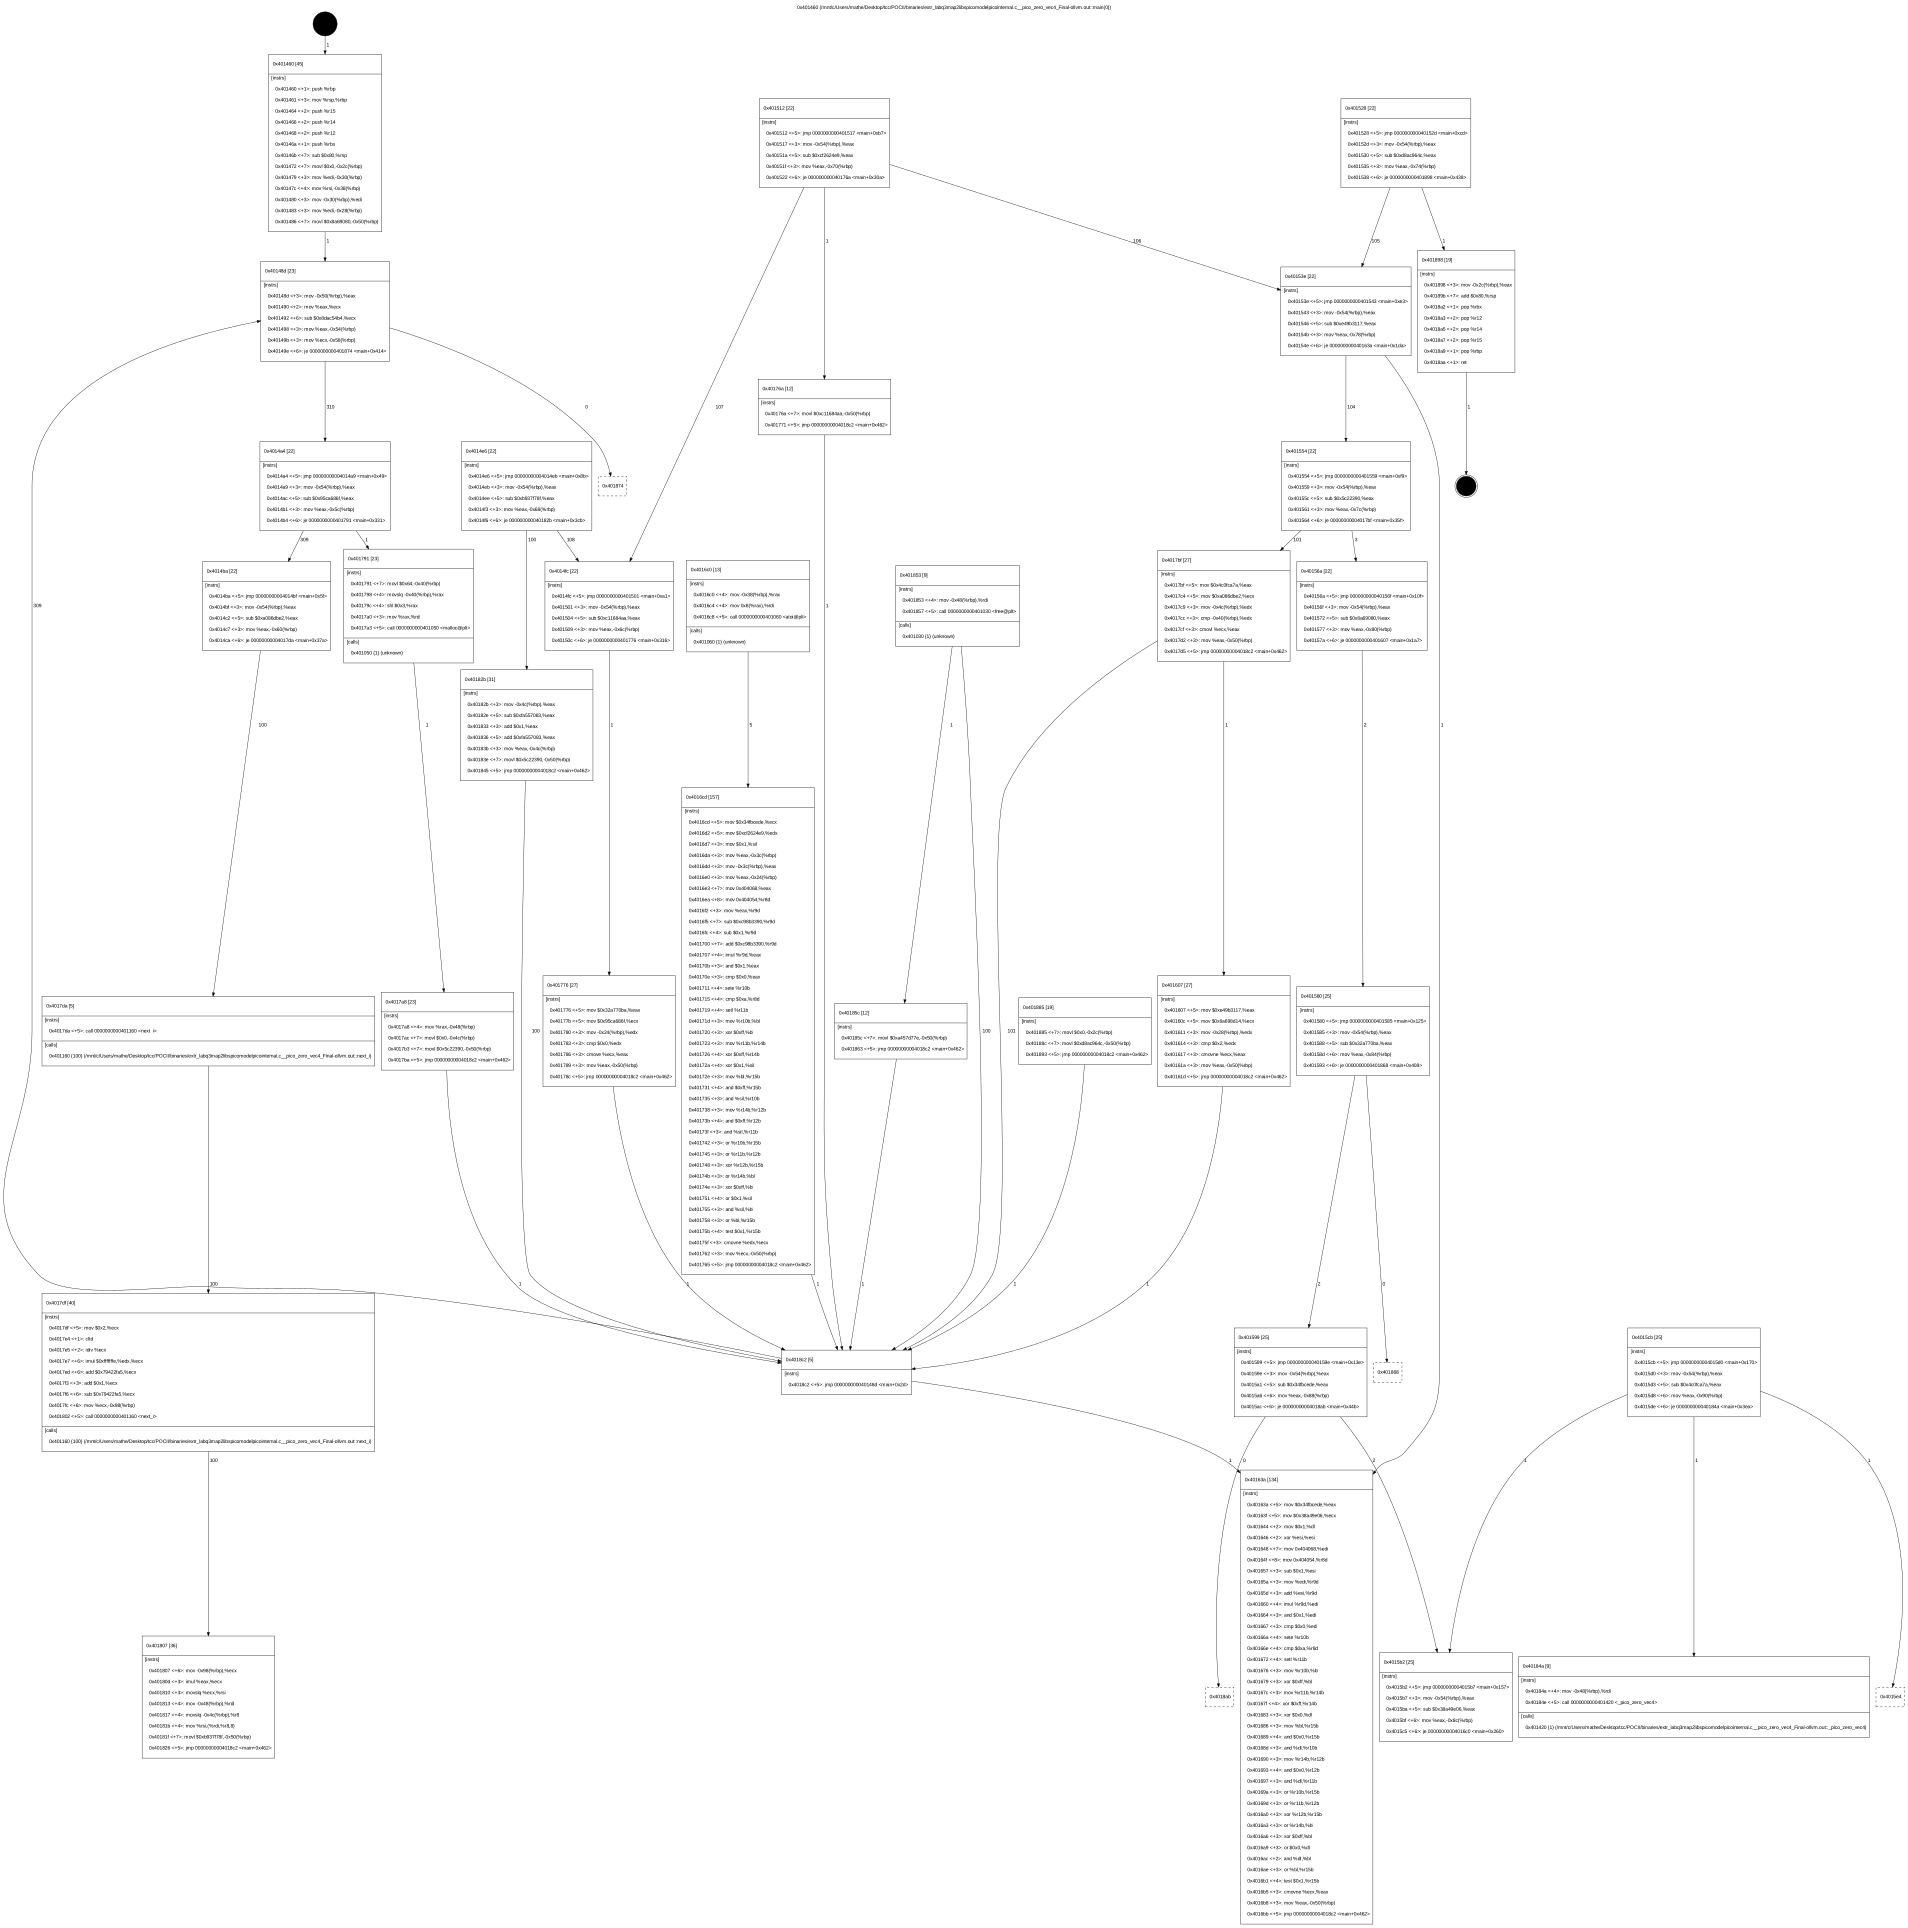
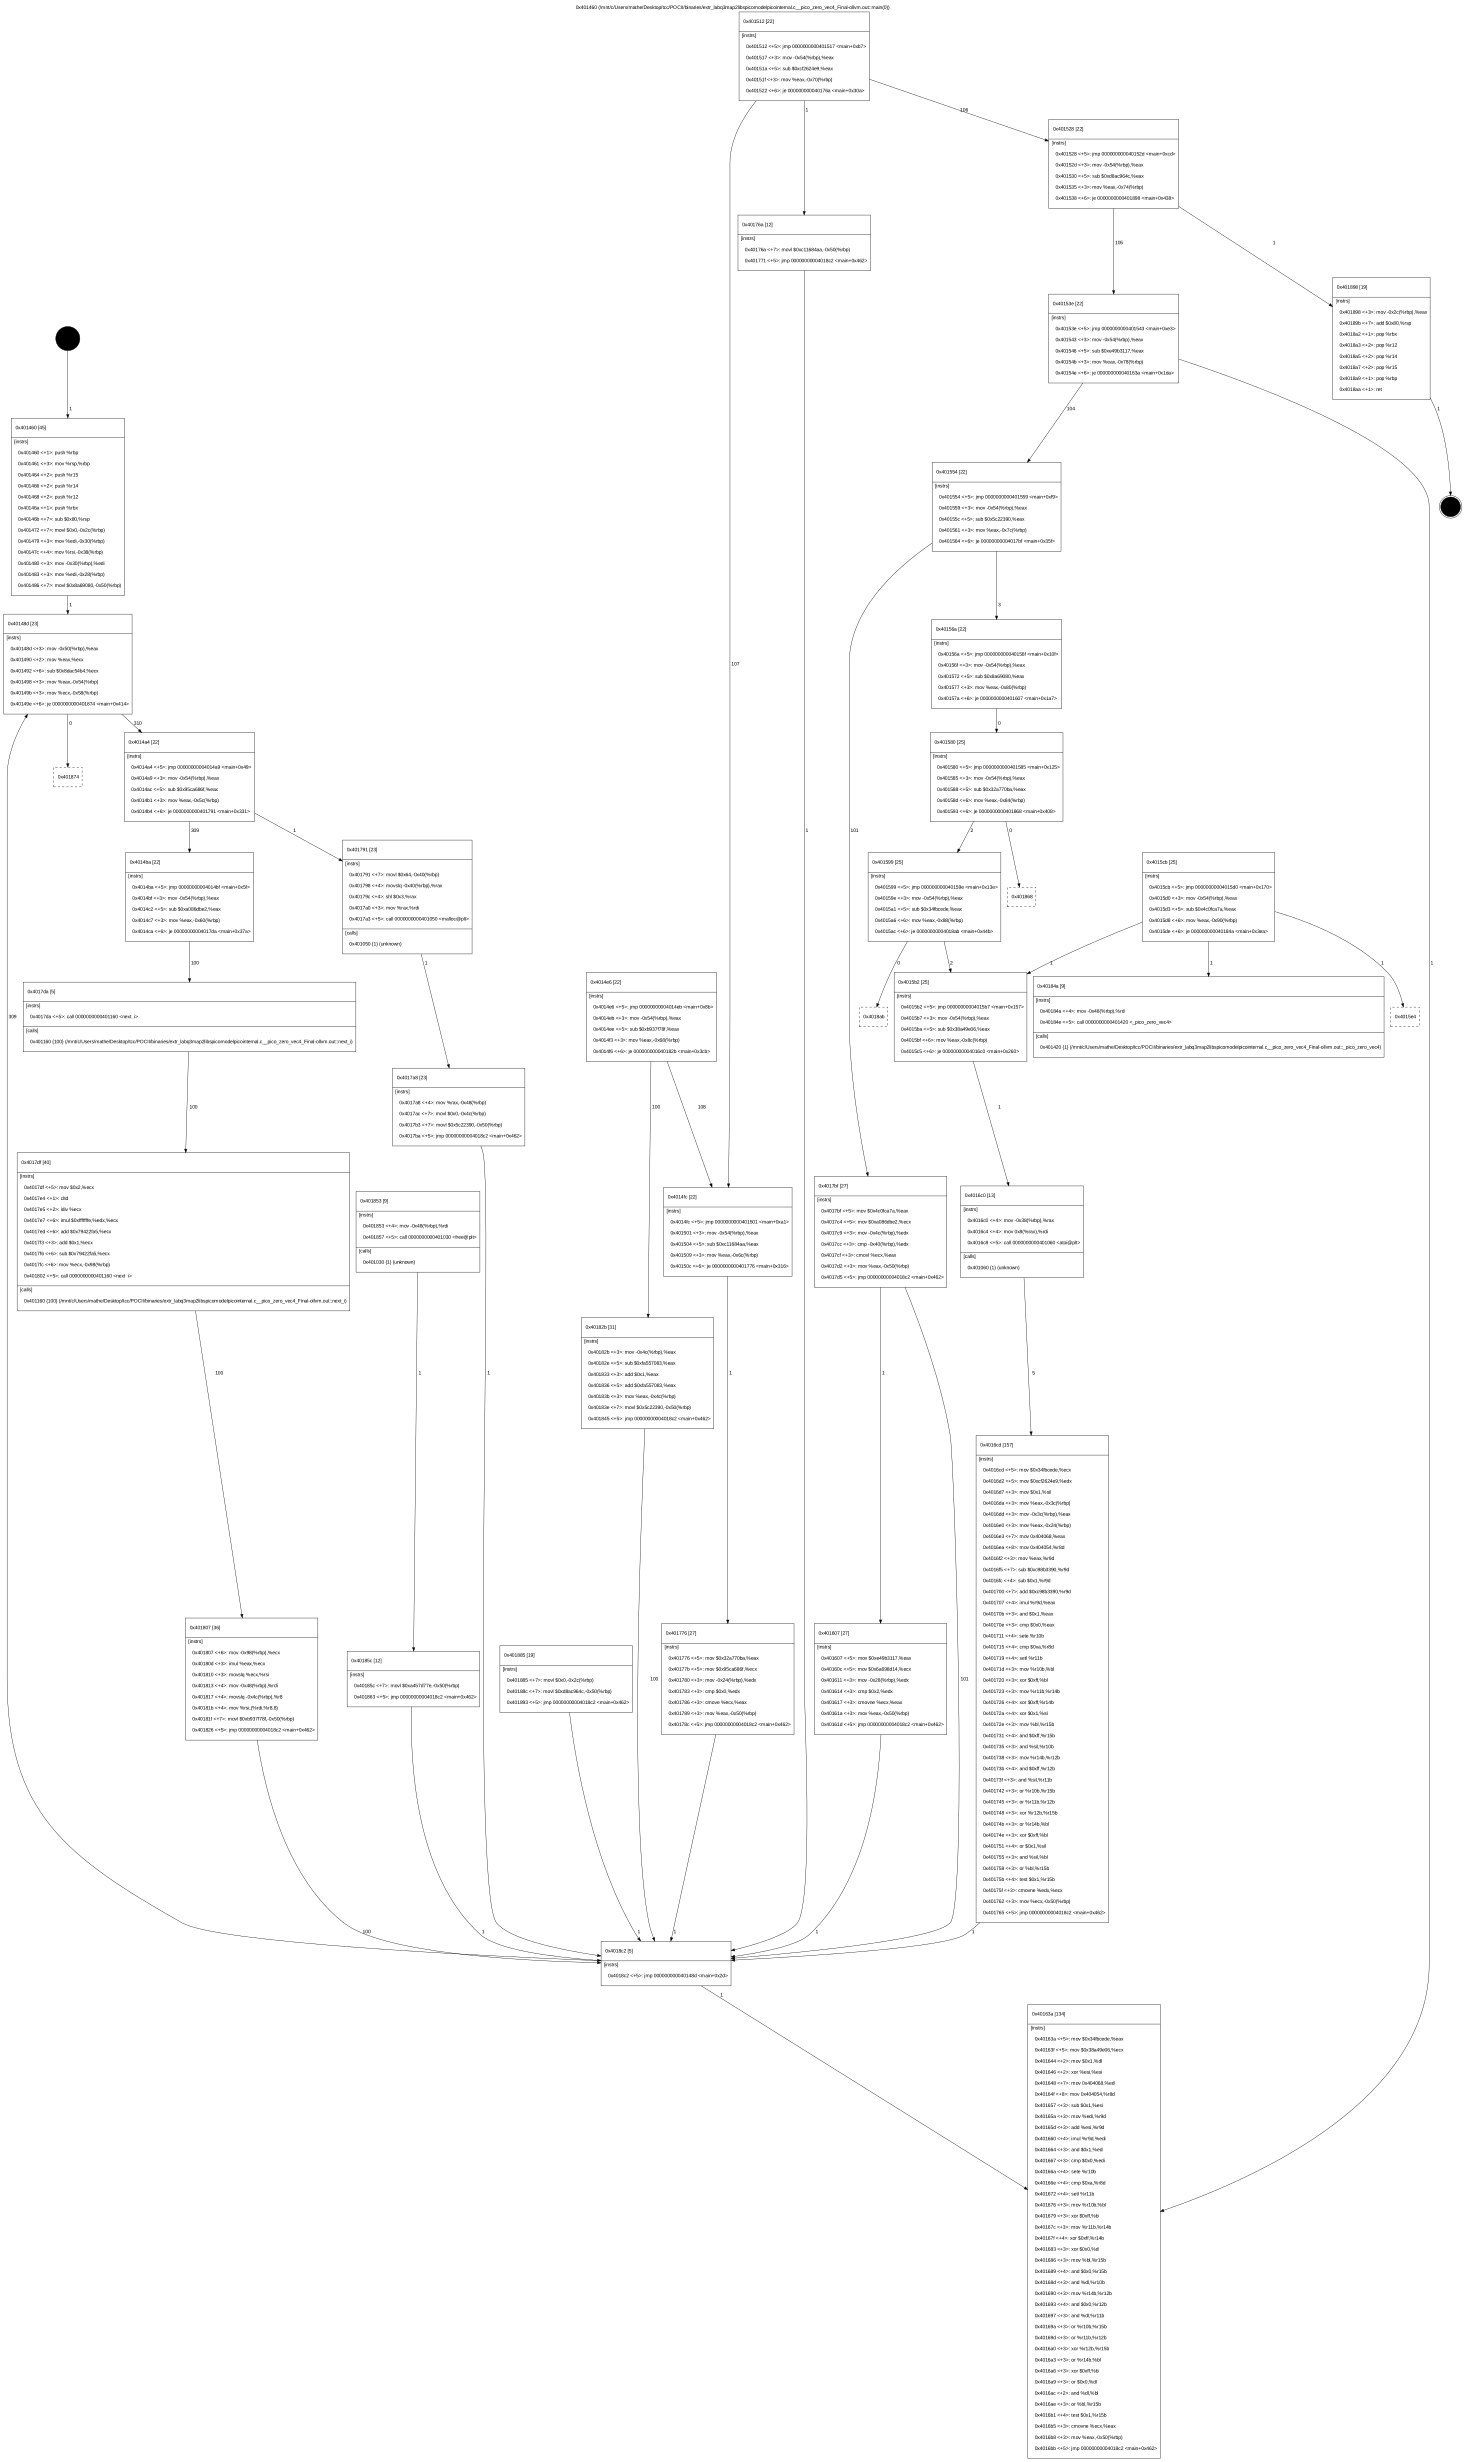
(1083, 227) -> (957, 110)
(1364, 725) -> (999, 723)
(979, 1014) -> (367, 1935)
none -> (991, 1122)
